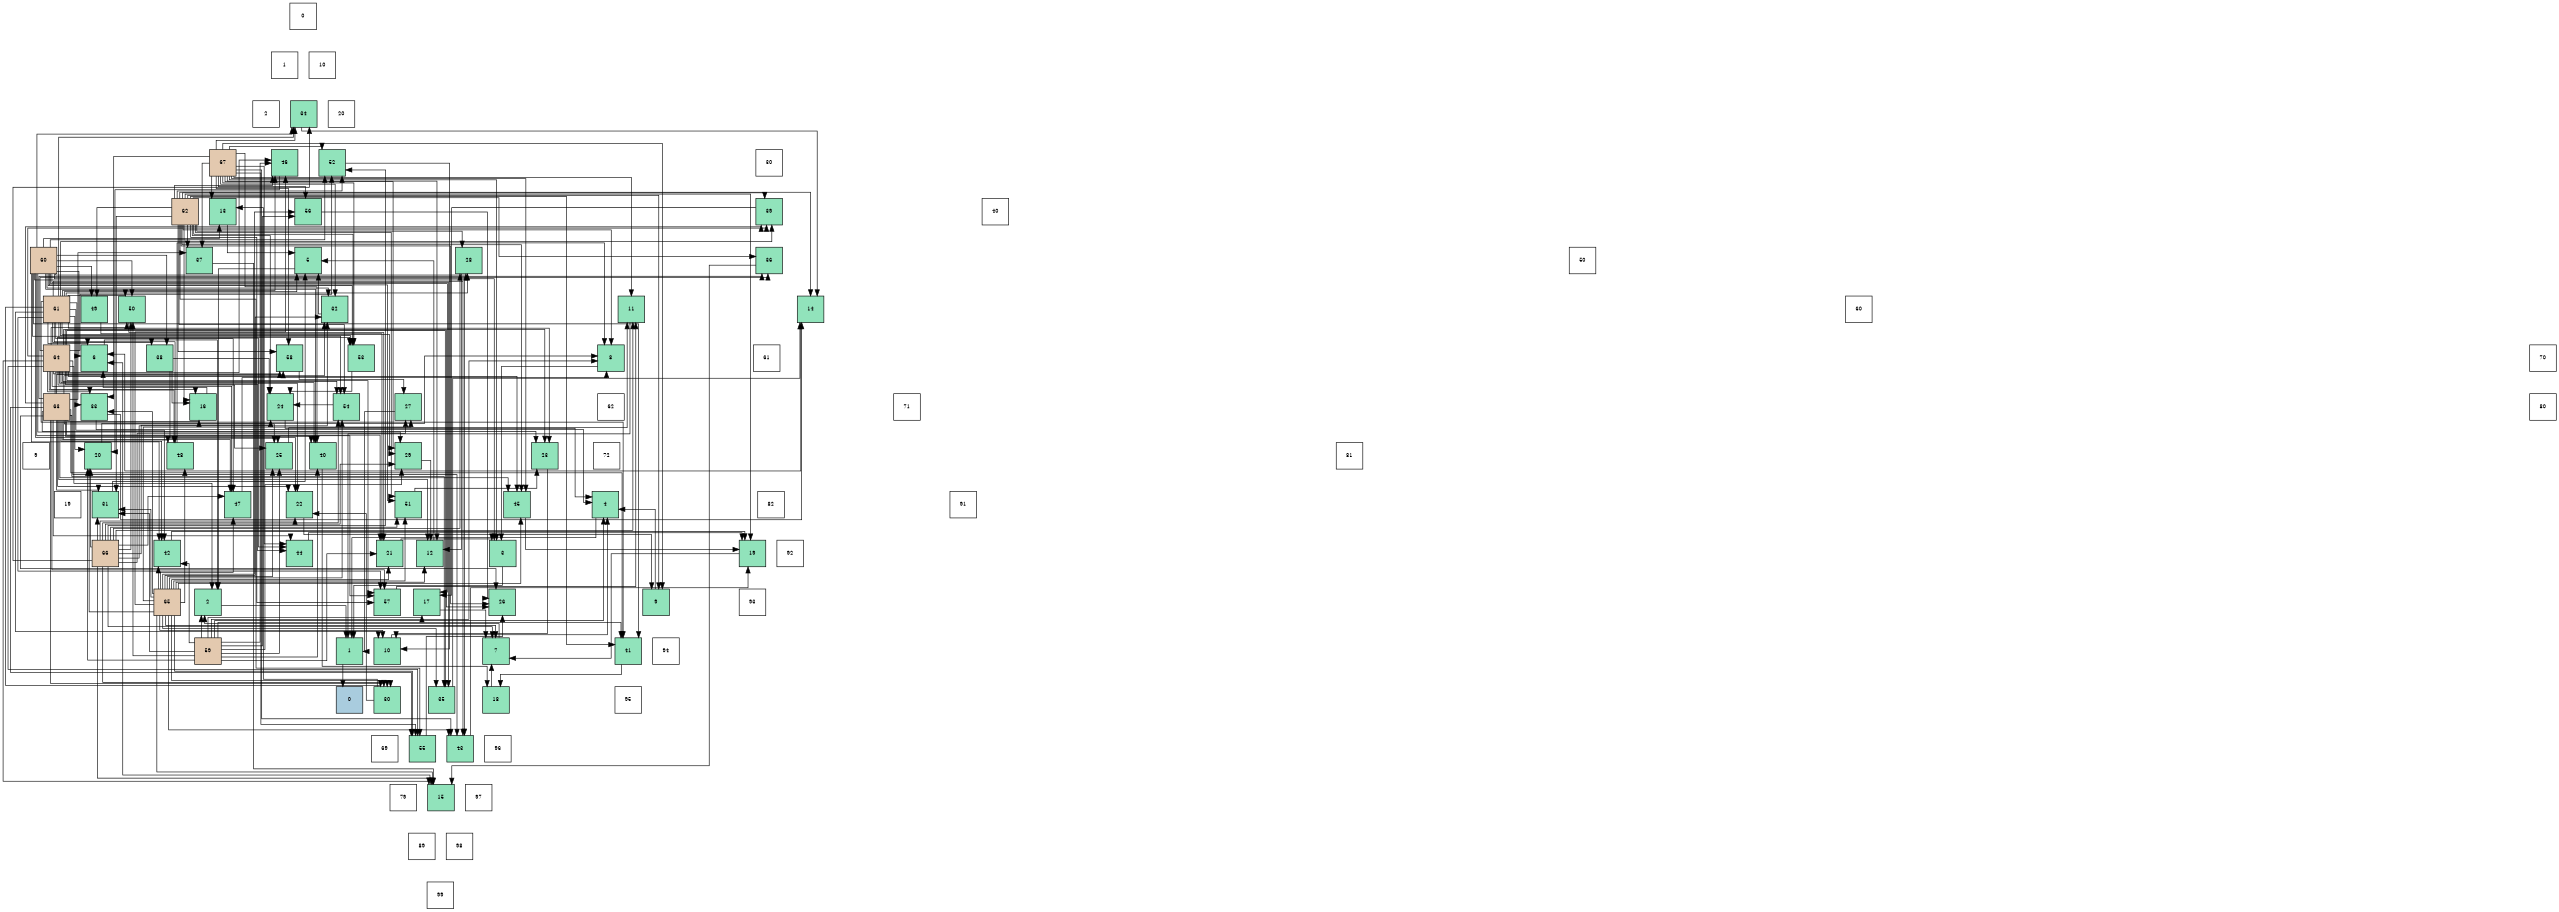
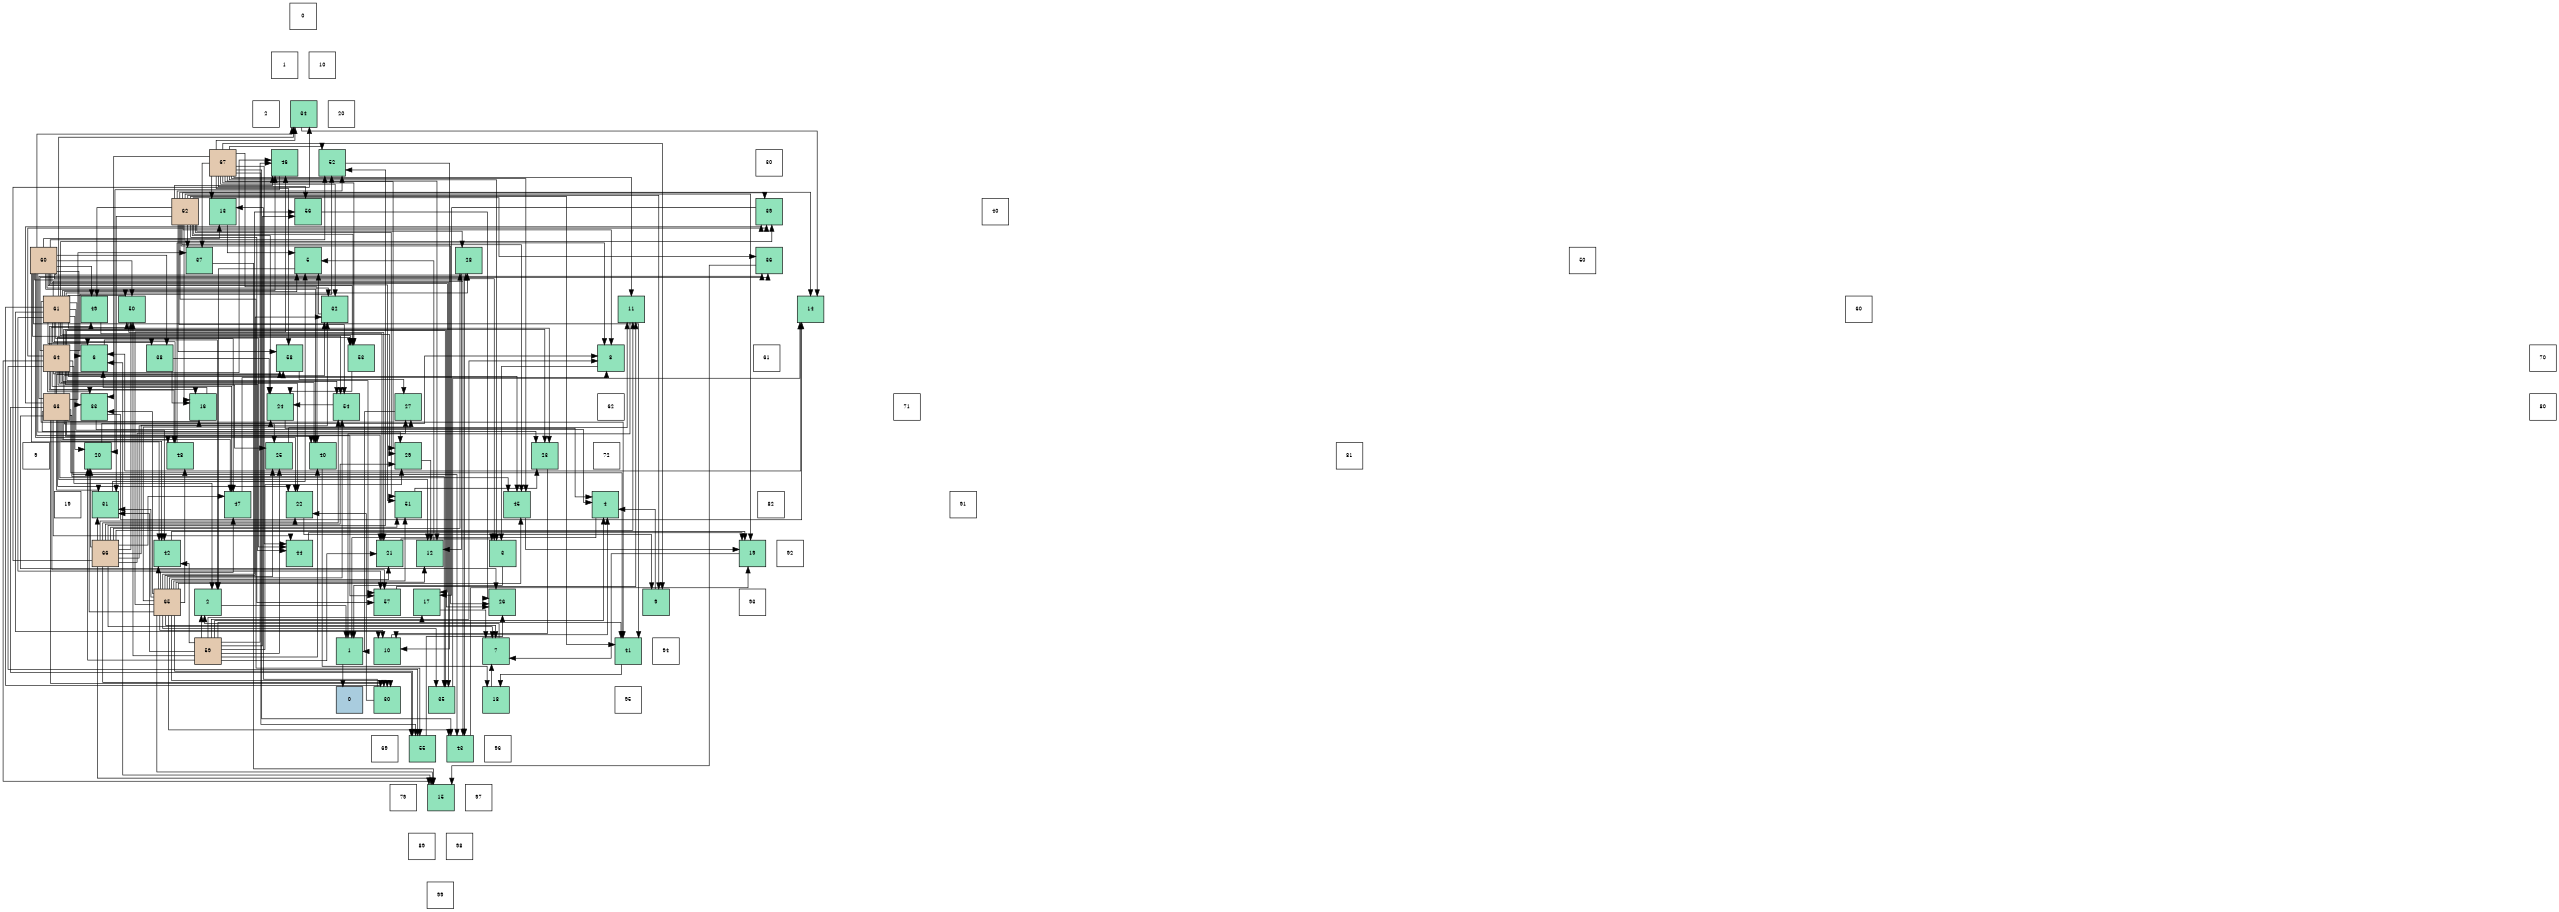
none -> (61, 326)
(191, 438) -> none
